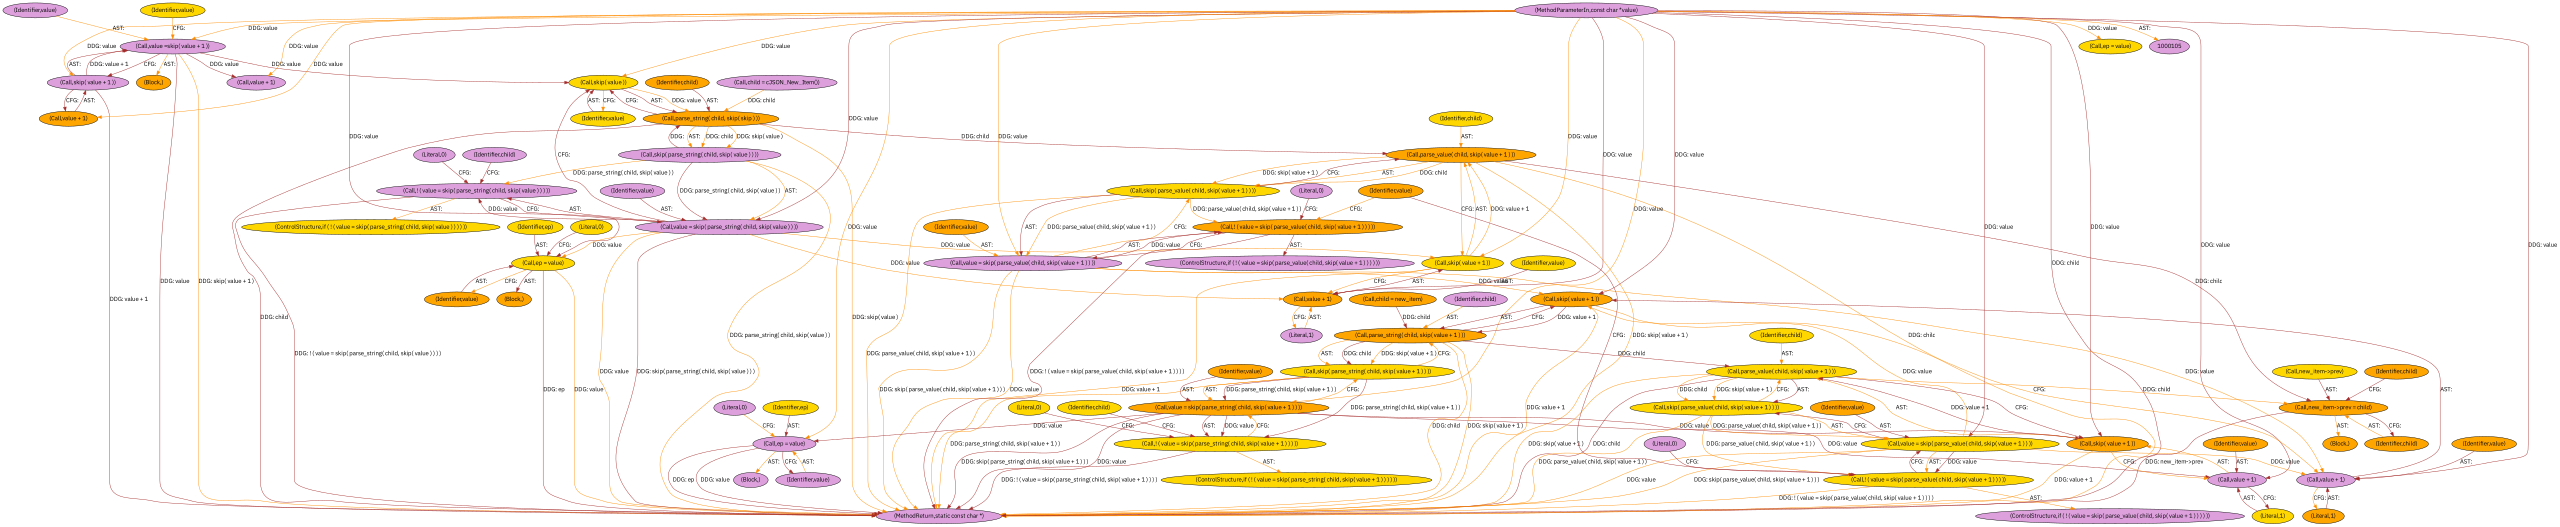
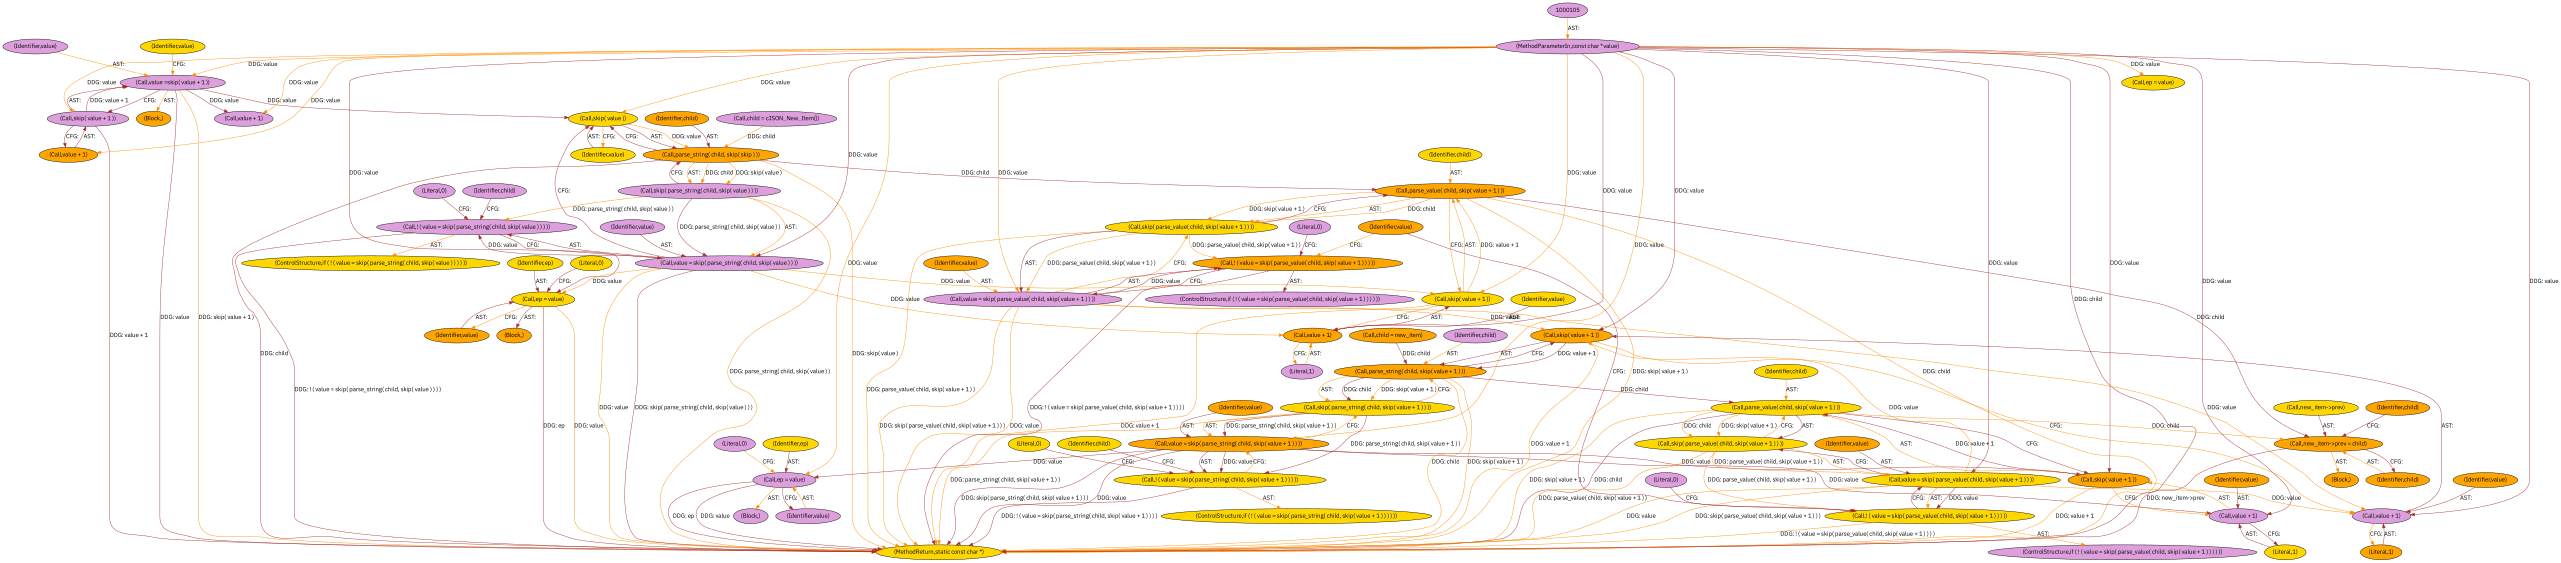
(1907, 15) -> (1568, 26)
(678, 137) -> (678, 173)
(939, 516) -> (939, 552)
